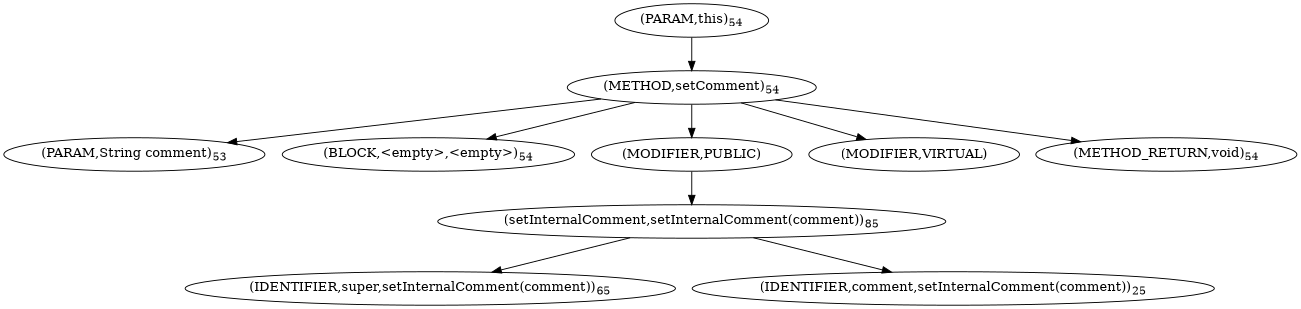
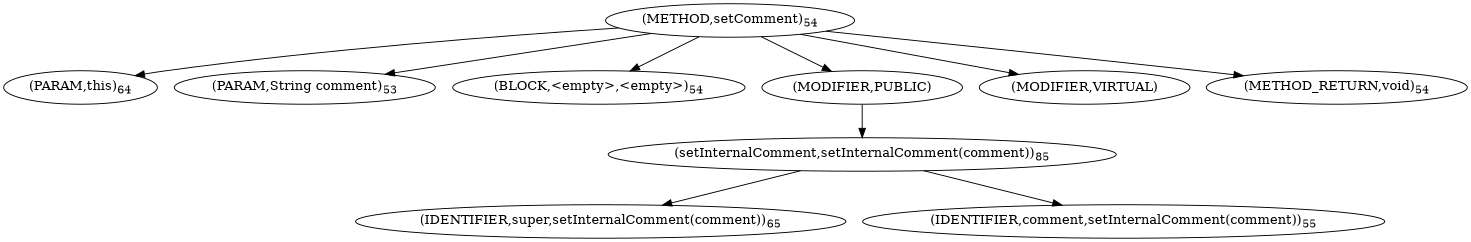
(736, 19) -> (125, 86)
(692, 49) -> (381, 47)
(1139, 287) -> (1310, 220)
